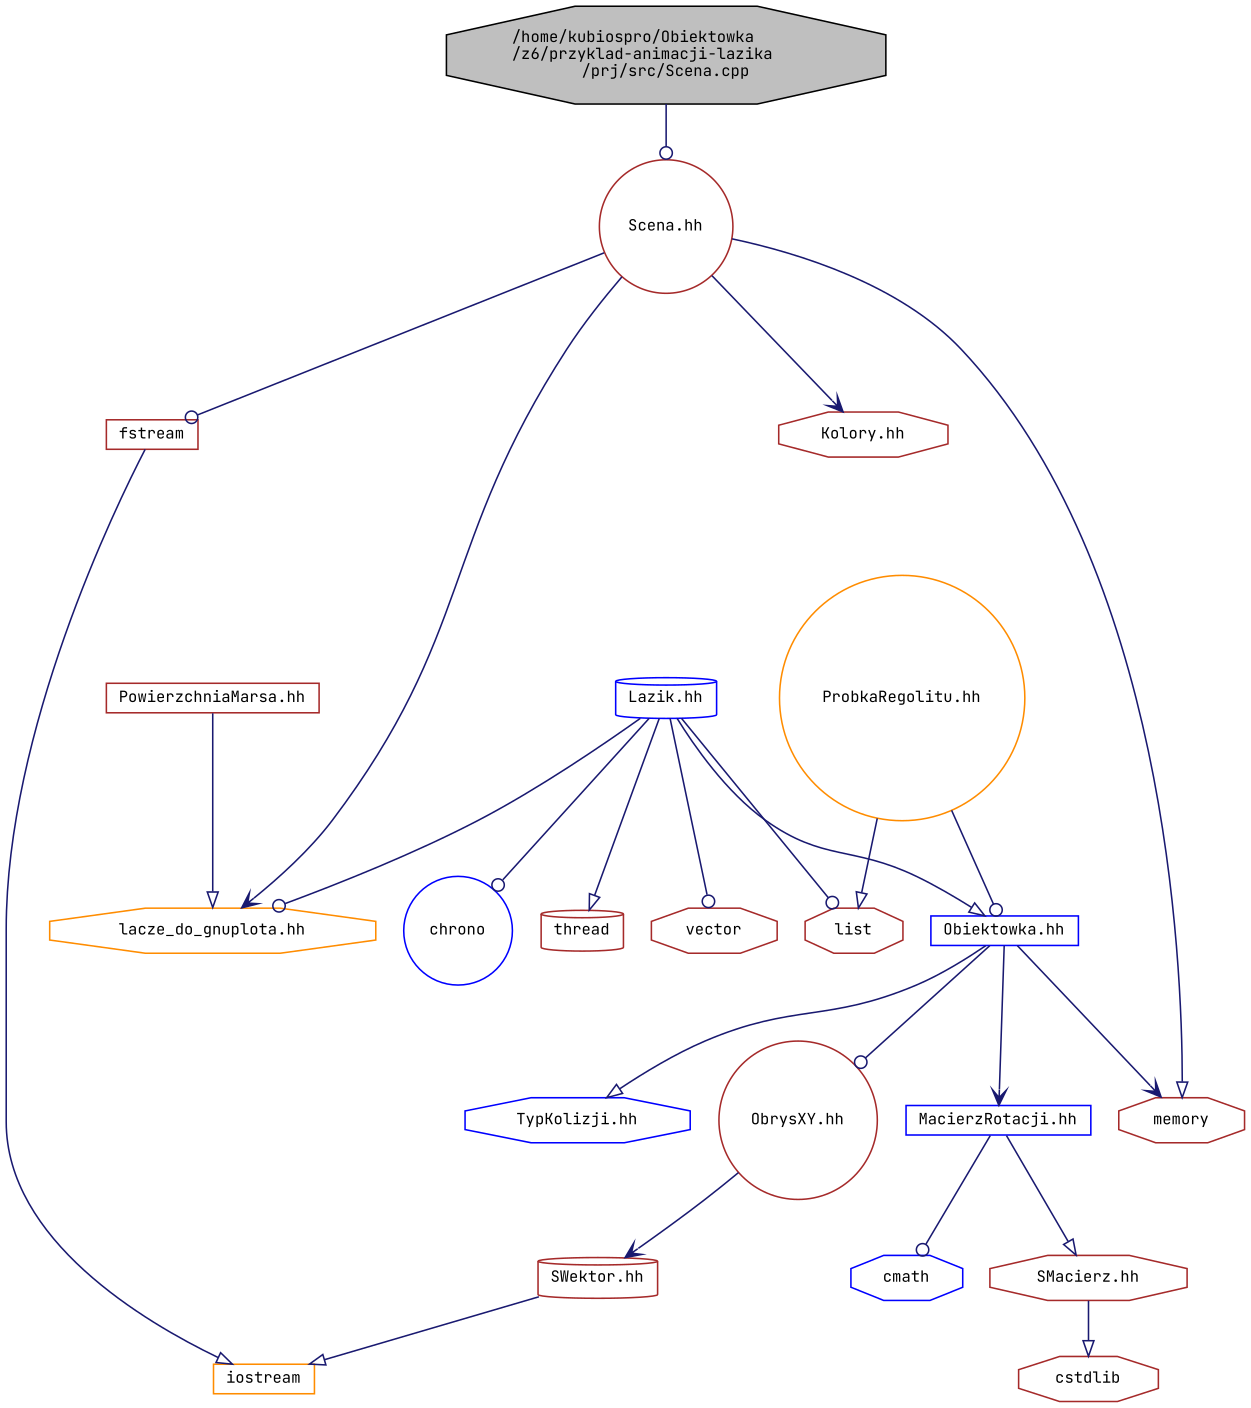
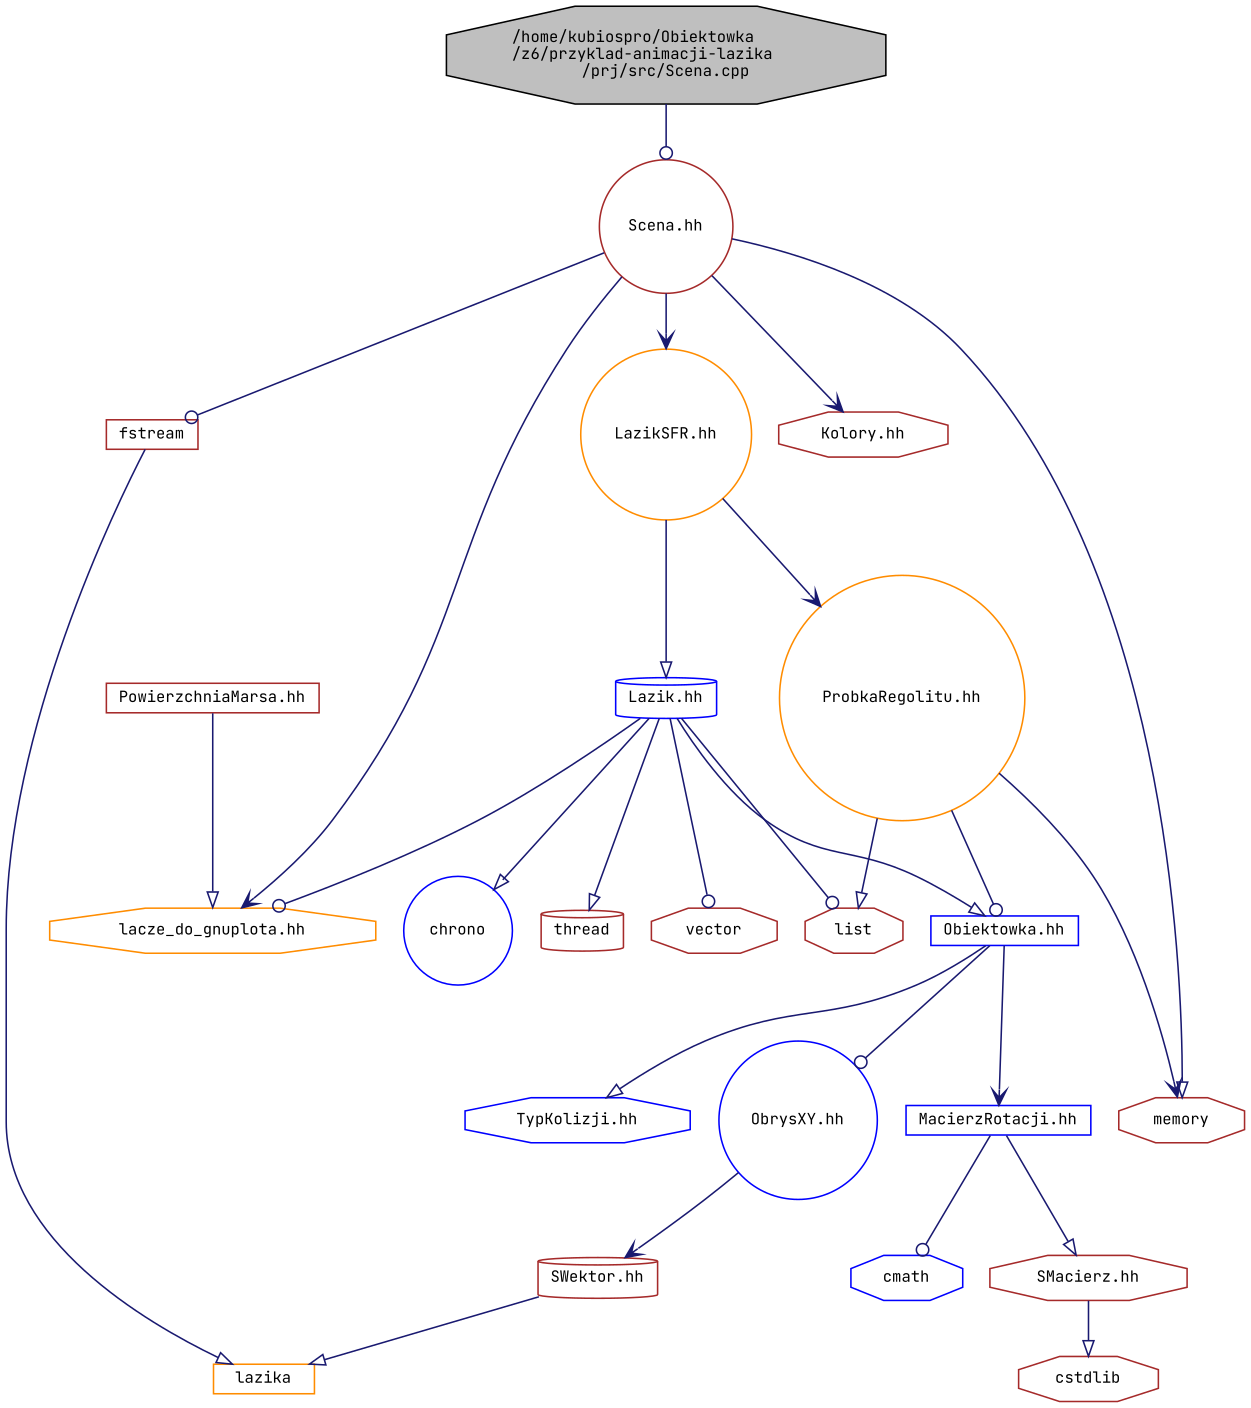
none -> (666, 435)
(576, 799) -> (576, 799)
(1084, 1016) -> (1114, 912)
(798, 1120) -> (798, 1120)
(264, 1379) -> (264, 1379)
